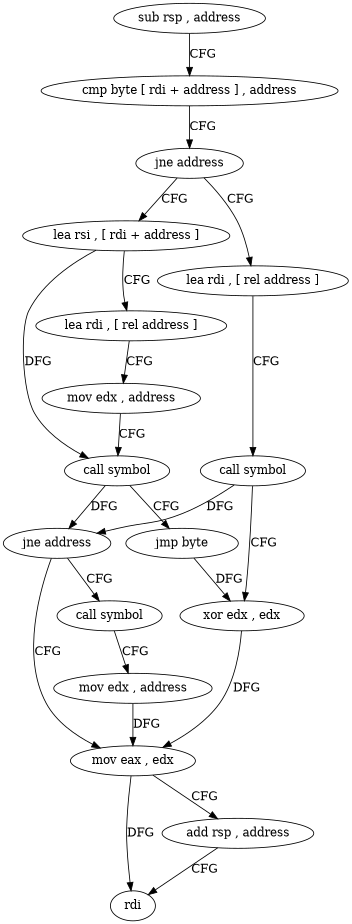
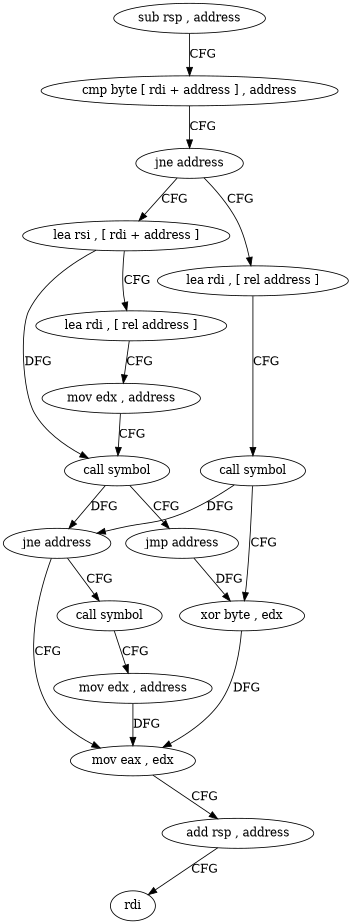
(182, 543) -> (182, 543)
(242, 616) -> (242, 616)
(127, 829) -> none
